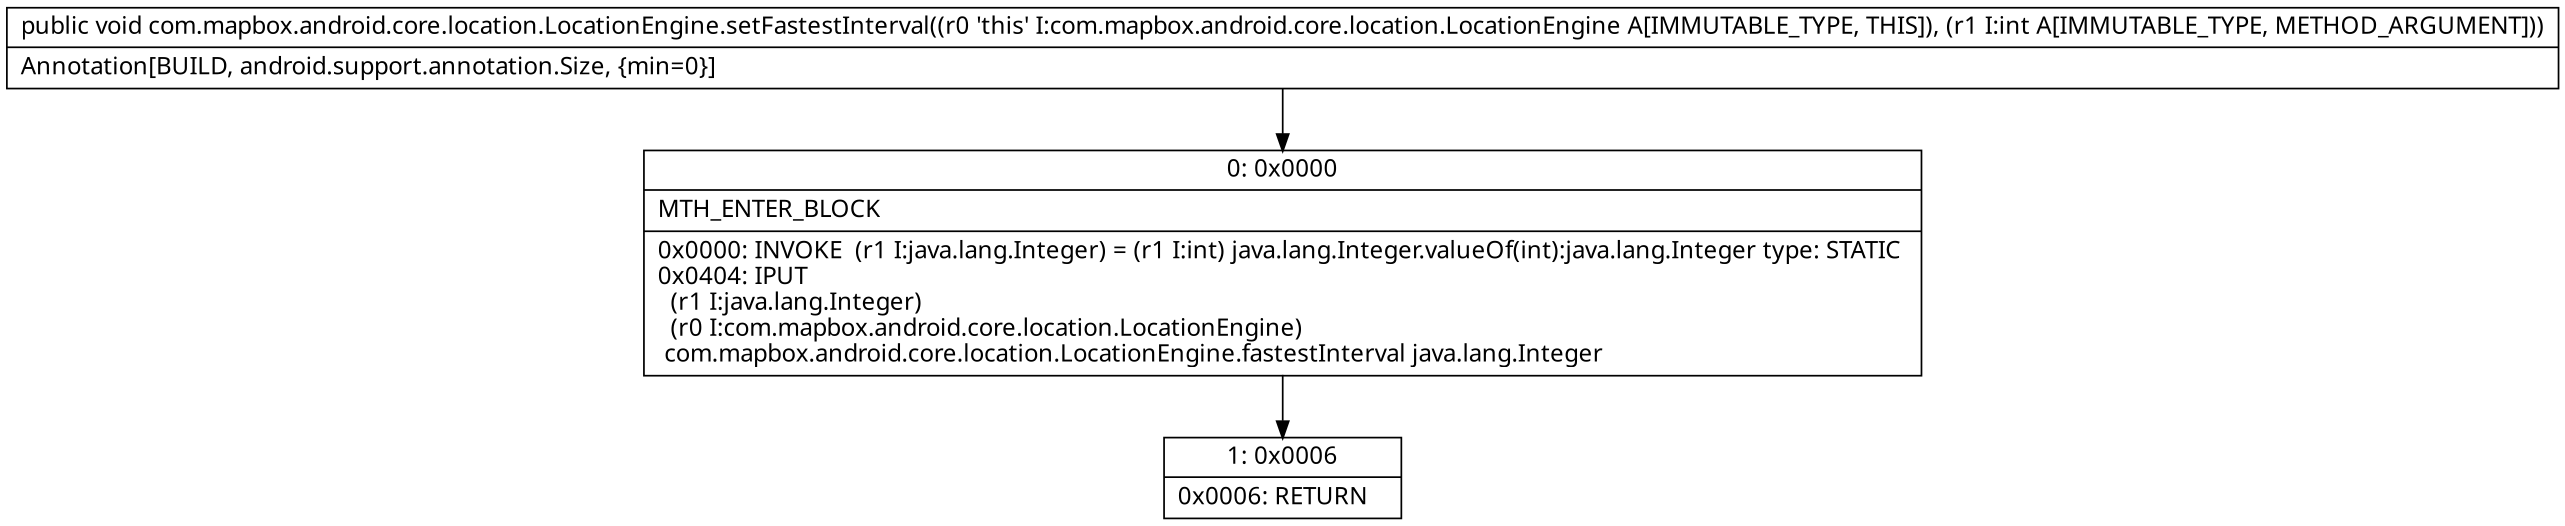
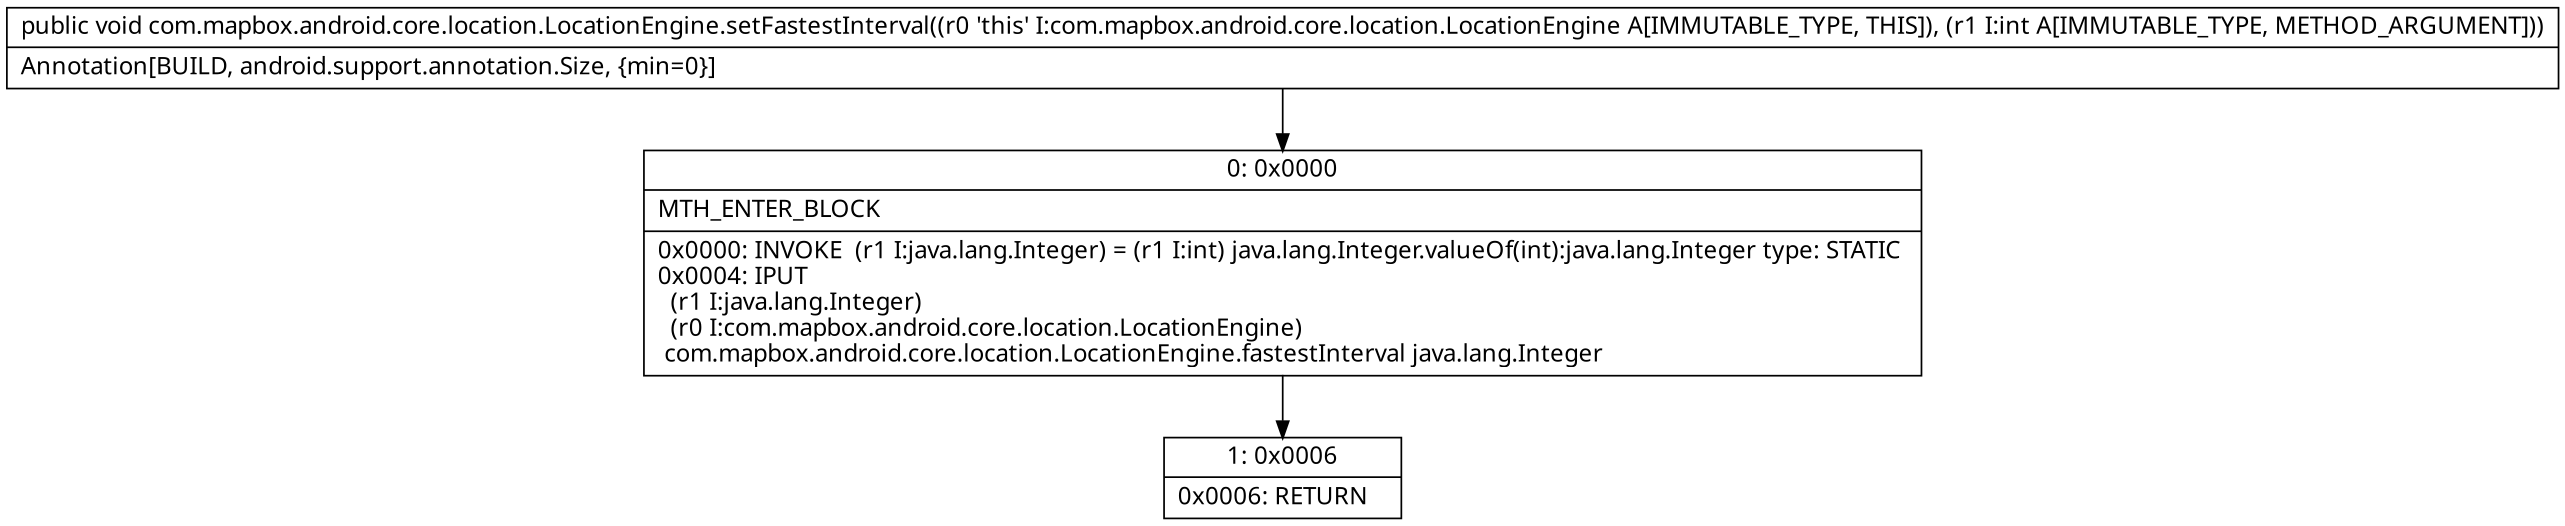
(739, 277) -> (739, 277)
